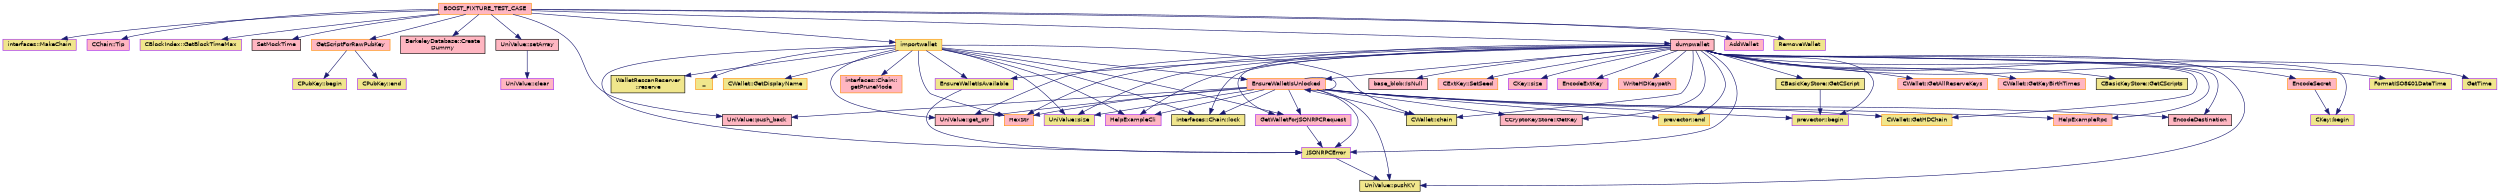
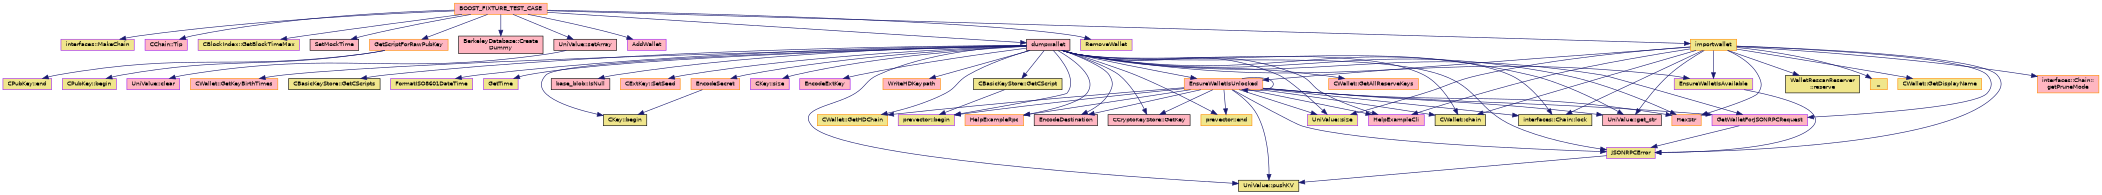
(757, 120) -> none
(2332, 120) -> (625, 120)
